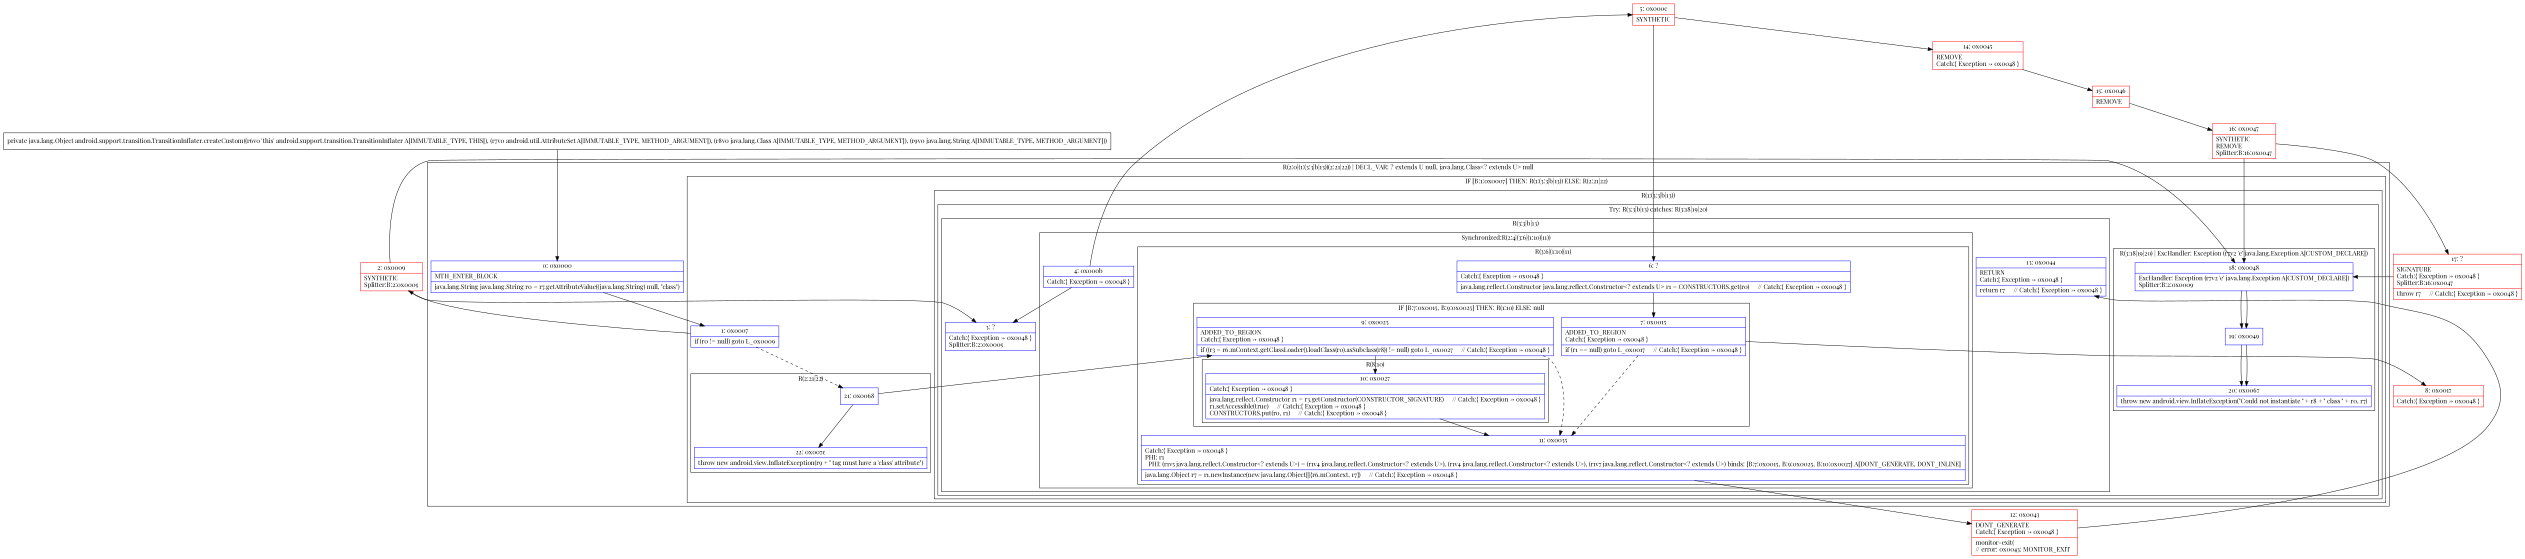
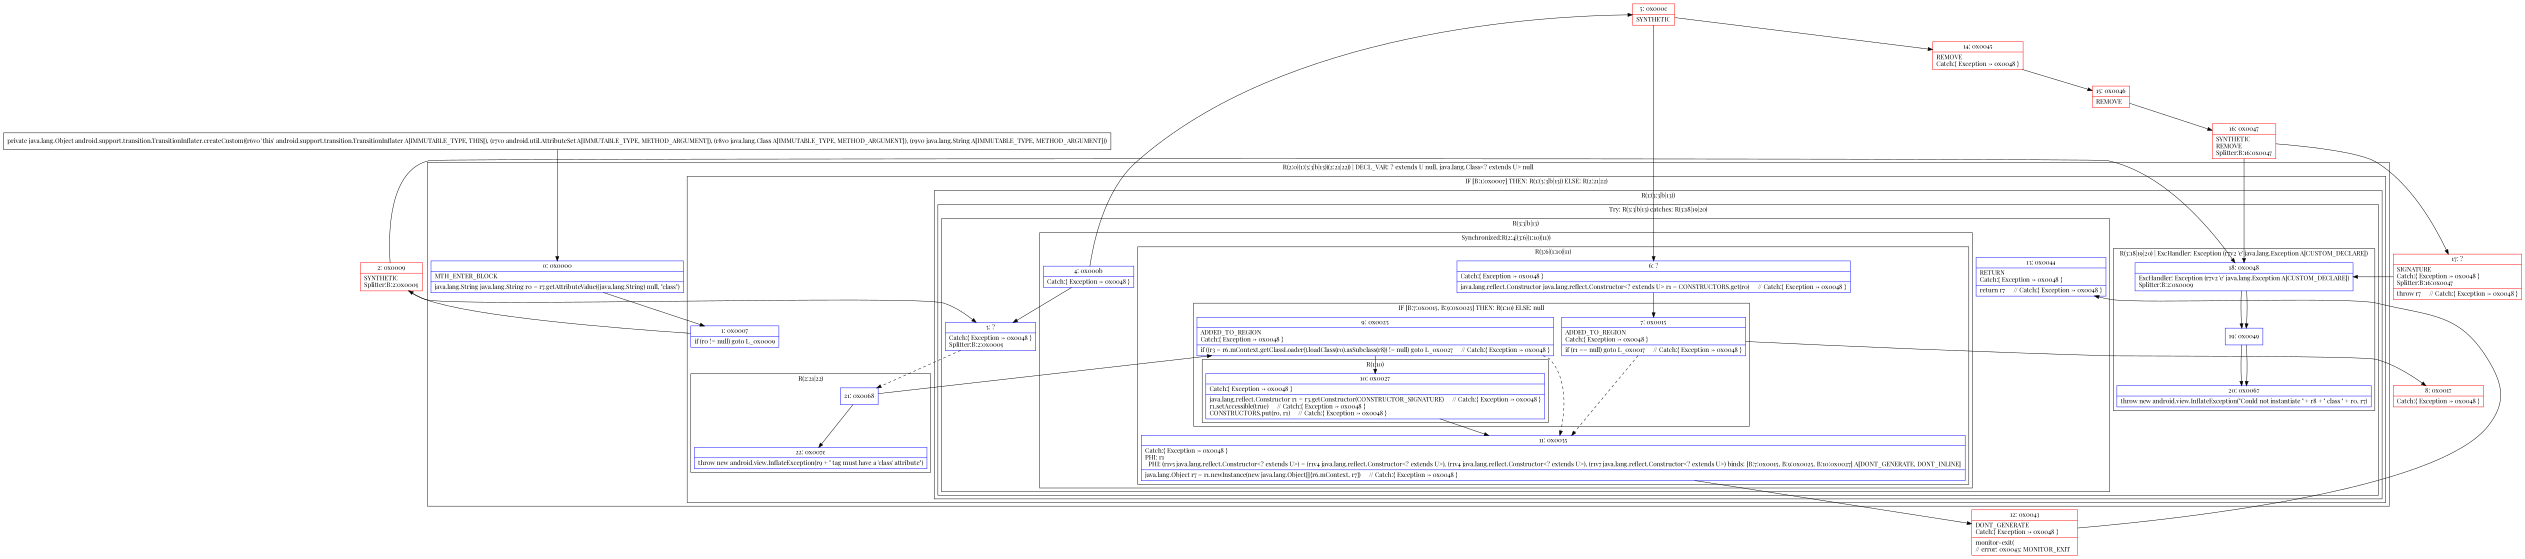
(1375, 365) -> (1375, 365)
(797, 367) -> (921, 368)
